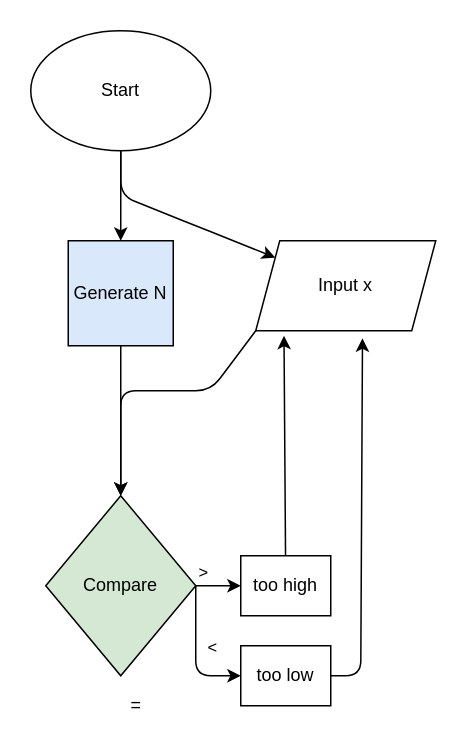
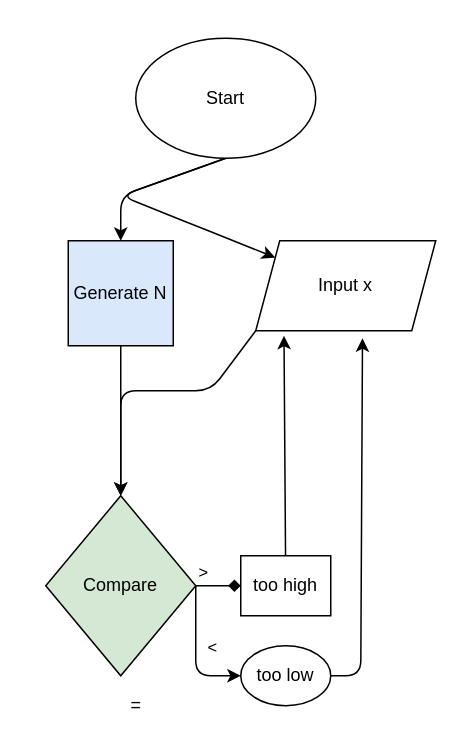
(121, 91) -> (226, 98)
(229, 586) -> (228, 586)
(286, 676) -> (286, 676)
